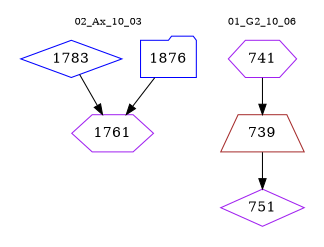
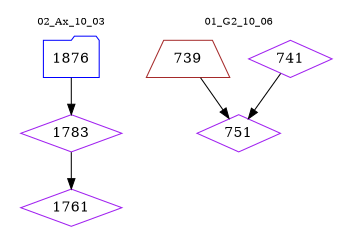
(71, 59) -> (71, 133)
(262, 59) -> (290, 59)
(262, 91) -> (268, 92)
(144, 92) -> (71, 91)
(113, 133) -> (71, 208)
